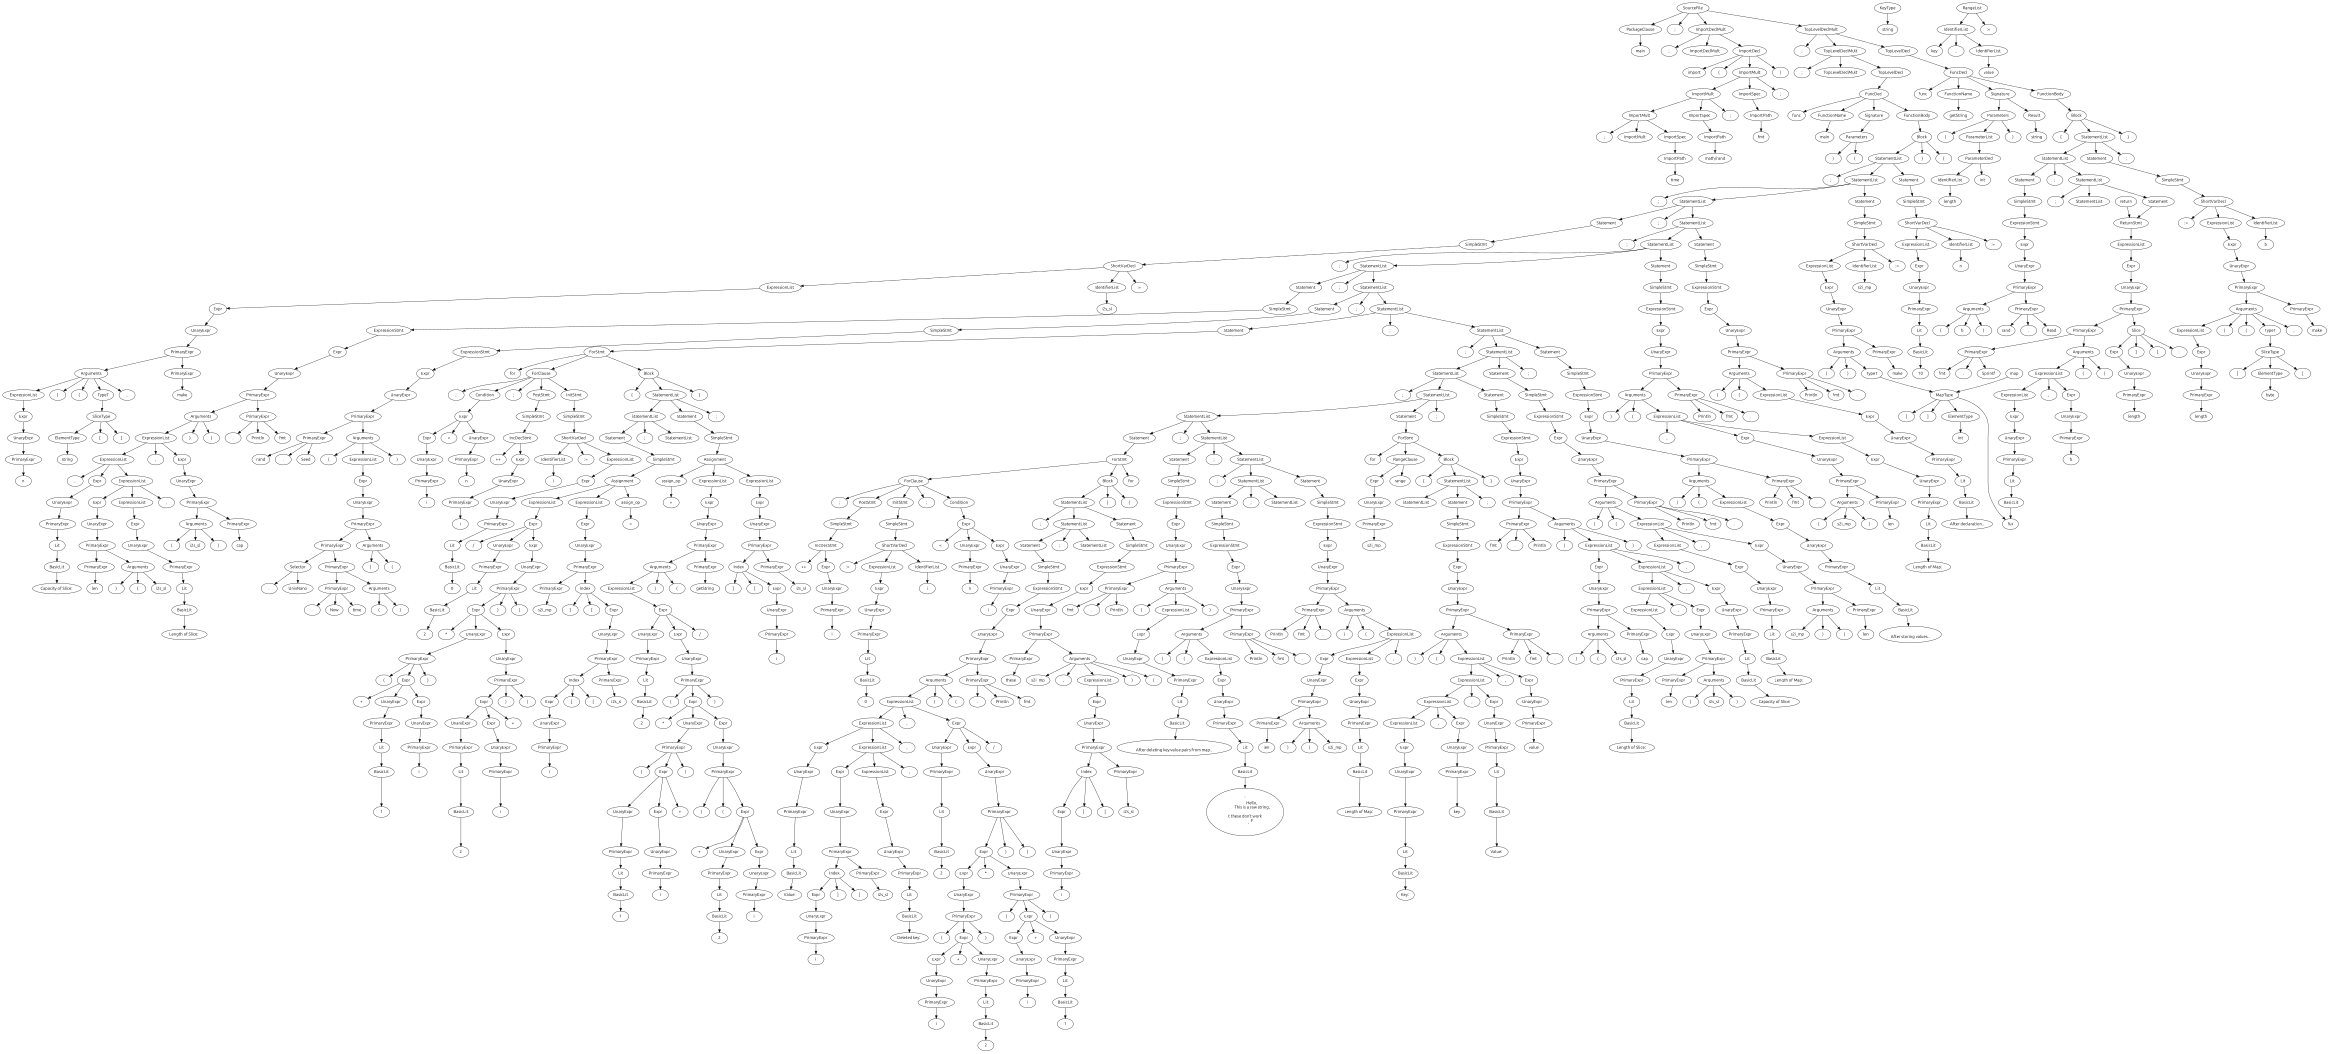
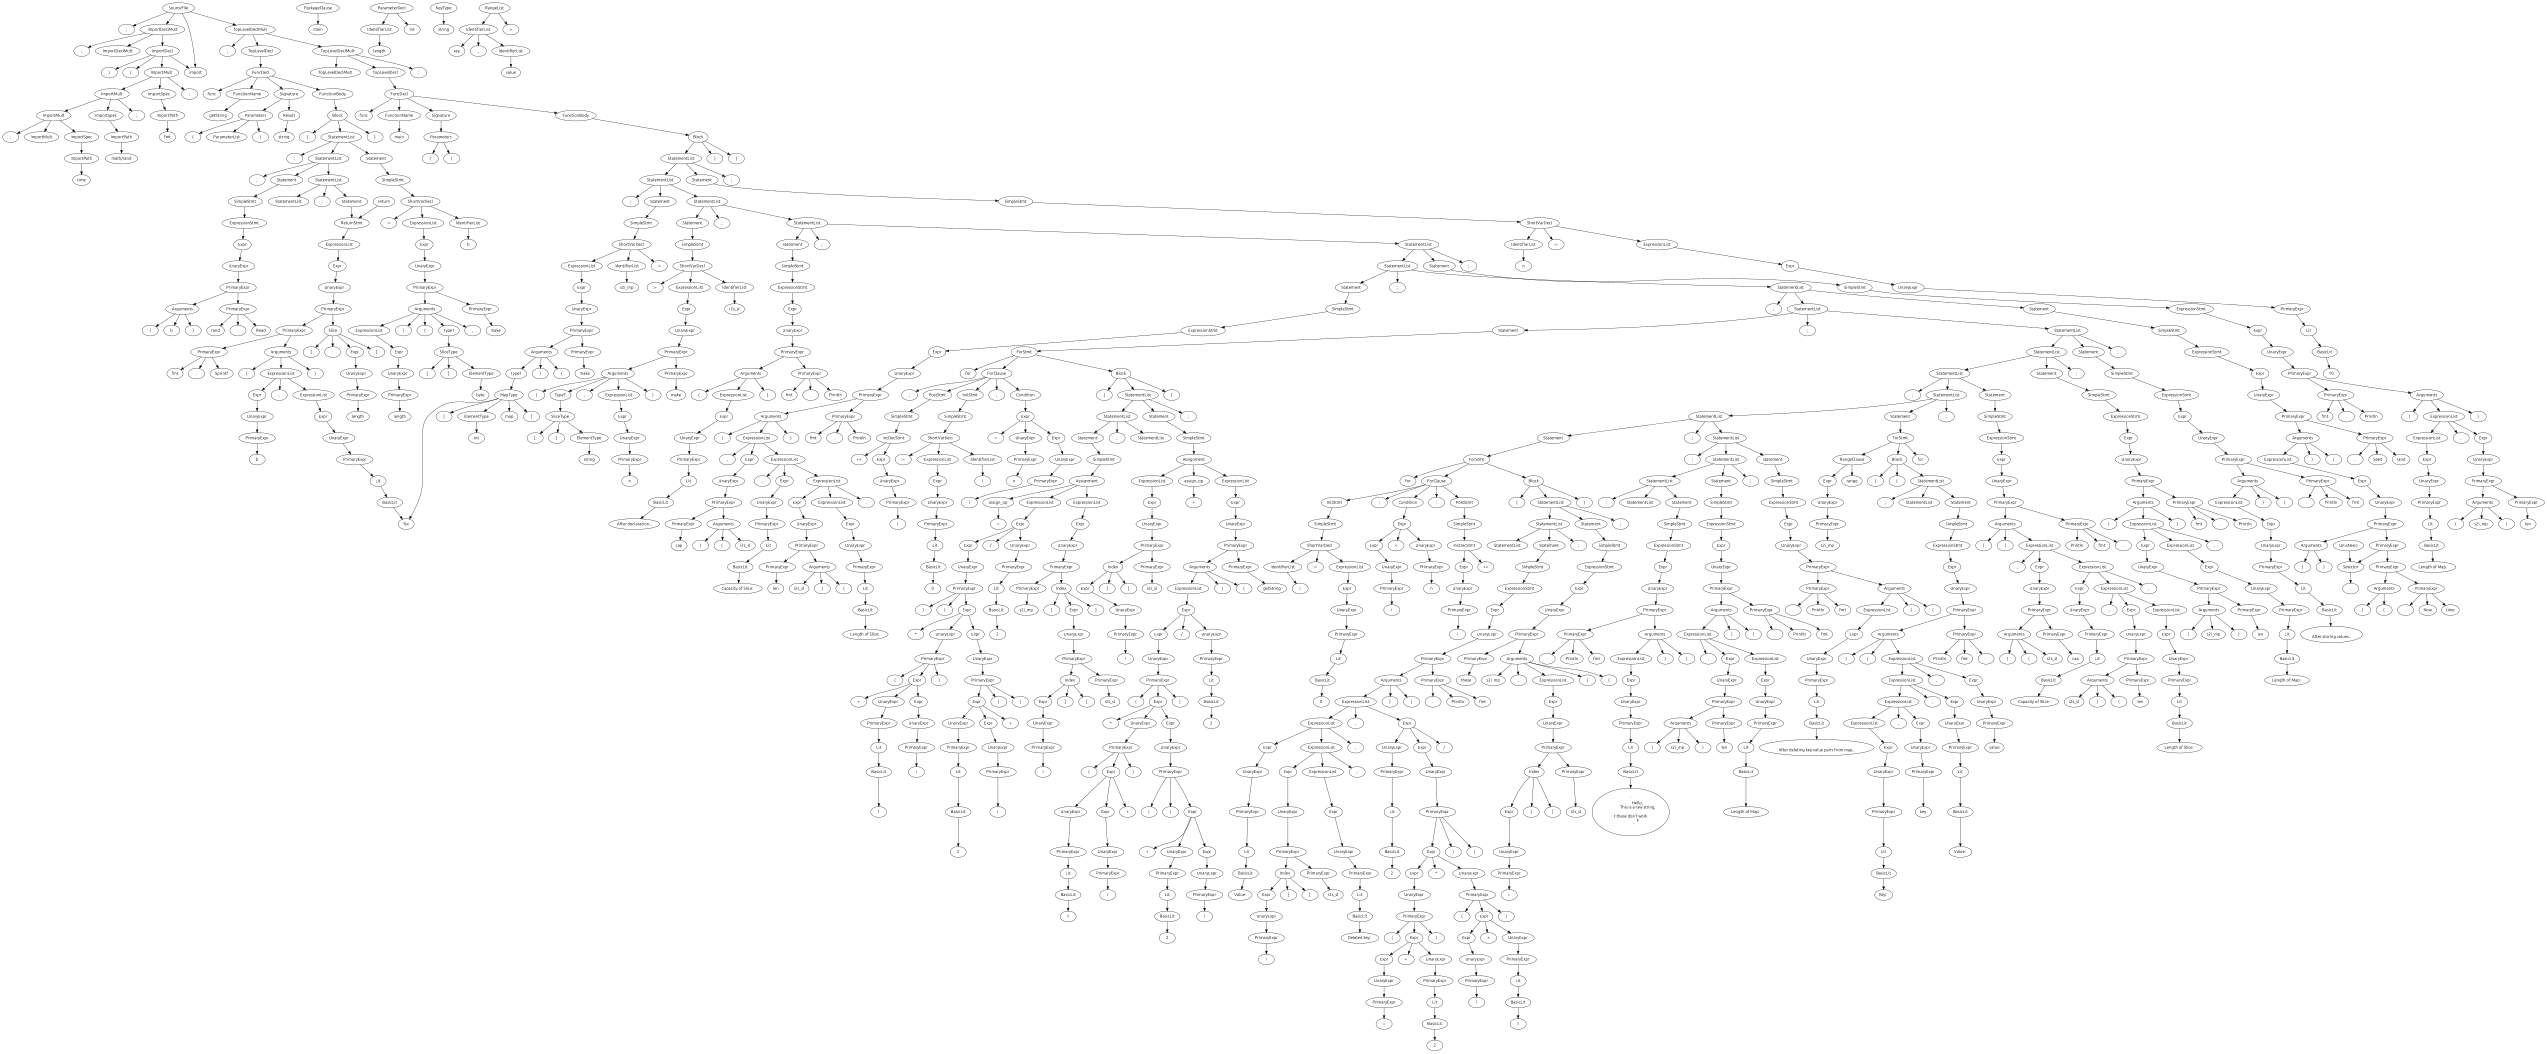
(1669, 18) -> (191, 38)
(1979, 146) -> none
(1984, 385) -> (509, 404)
(298, 576) -> (2349, 555)
